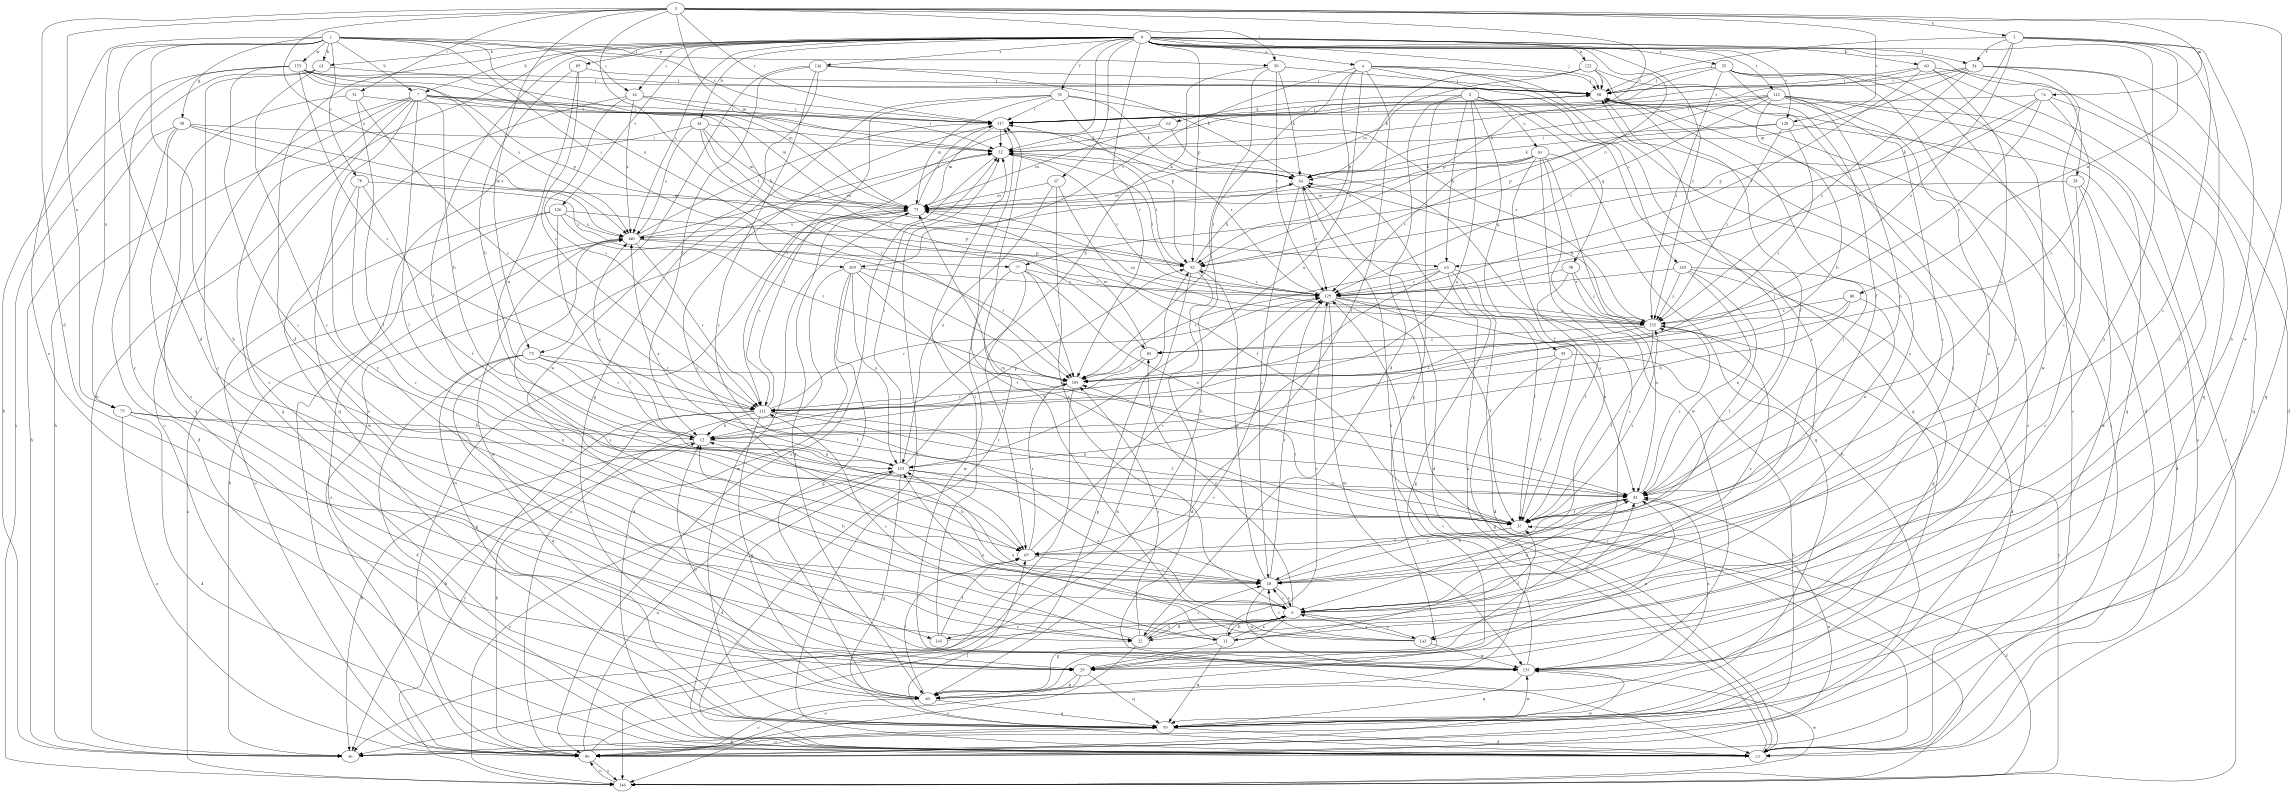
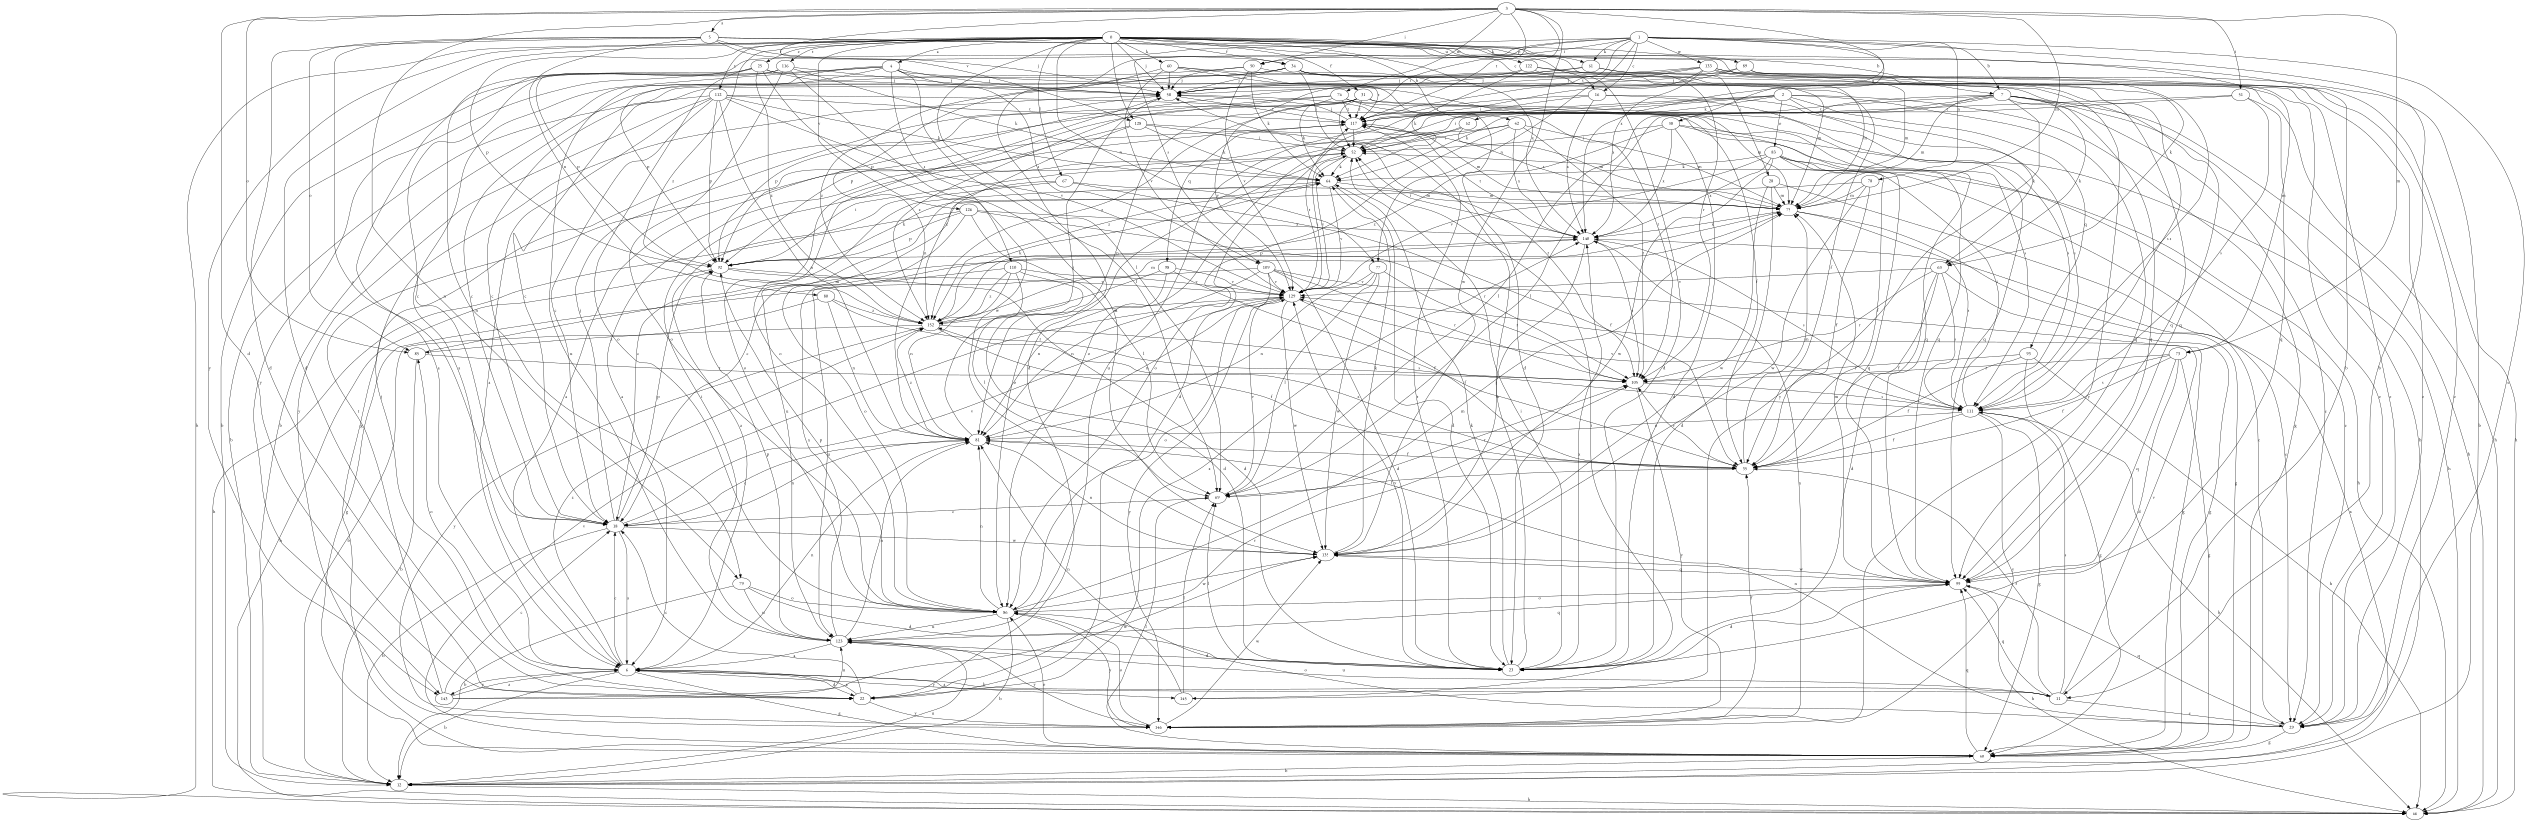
(723, 424) -> none
(1345, 483) -> (1295, 426)
